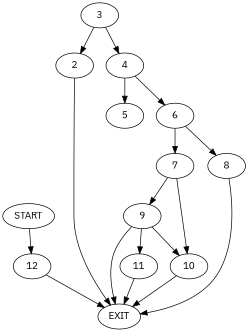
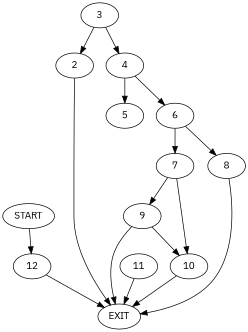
(141, 238) -> none
